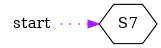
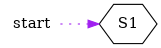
(128, 24) -> (128, 24)
